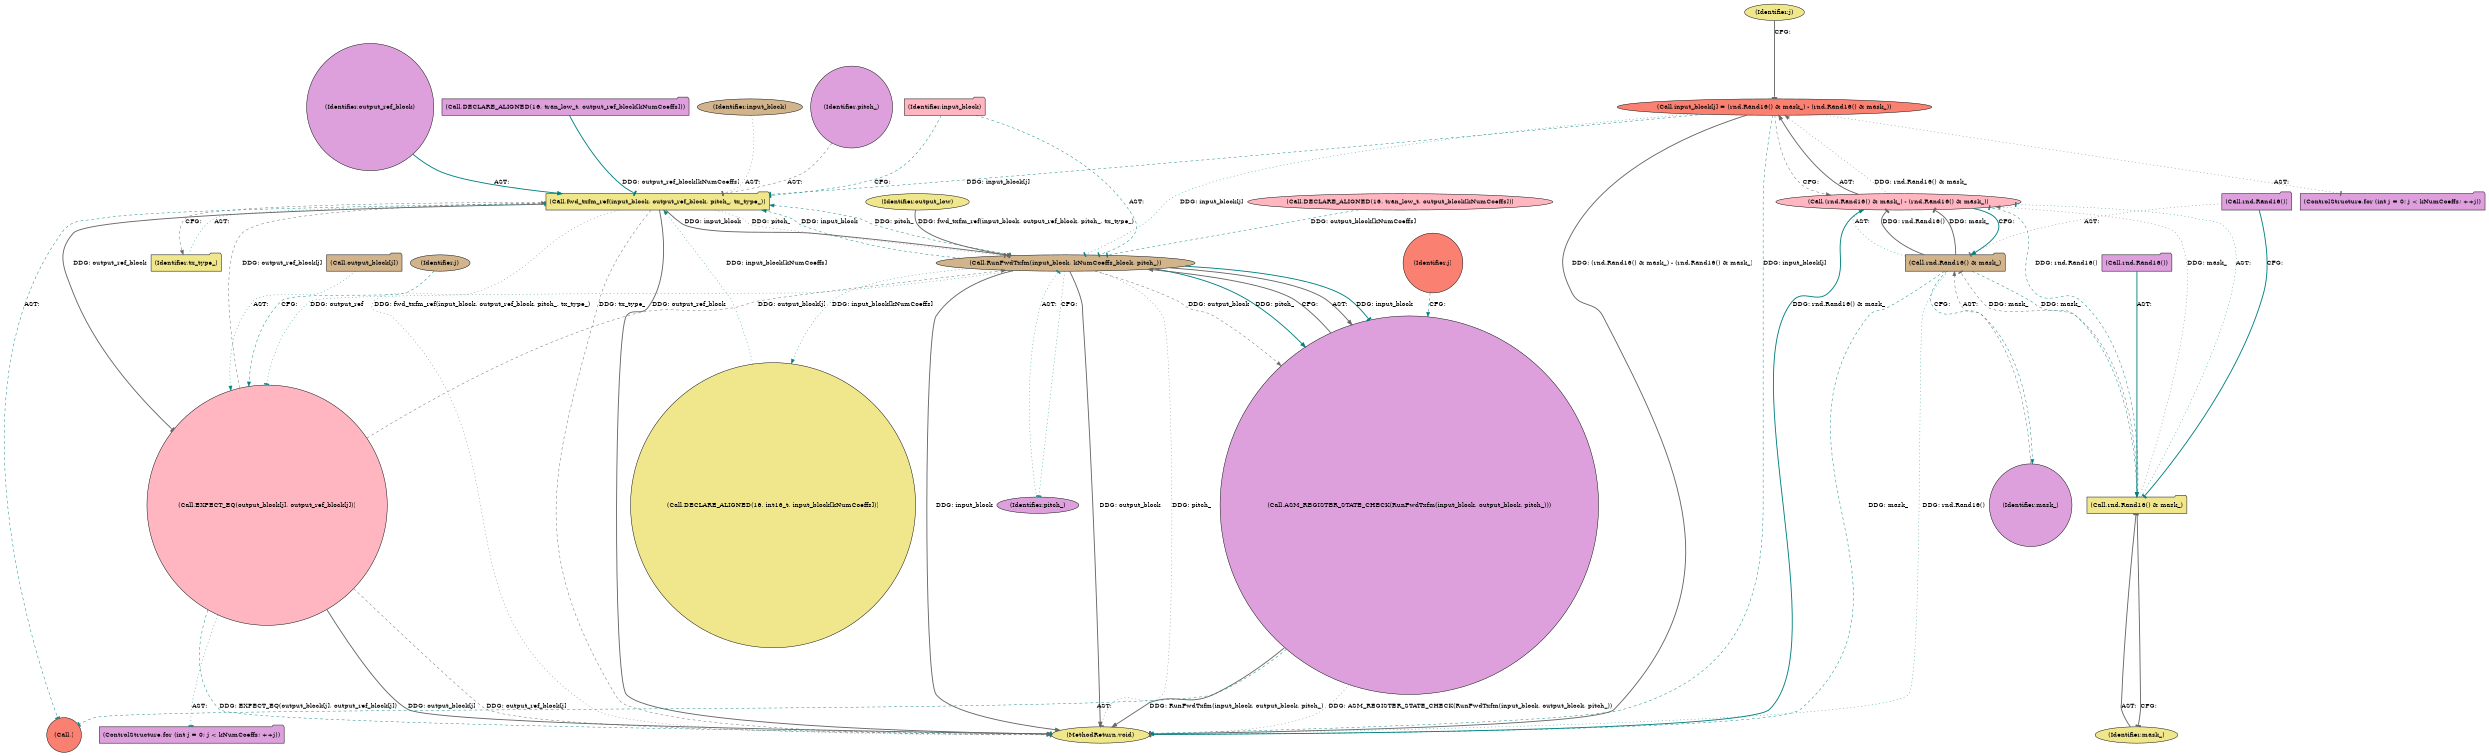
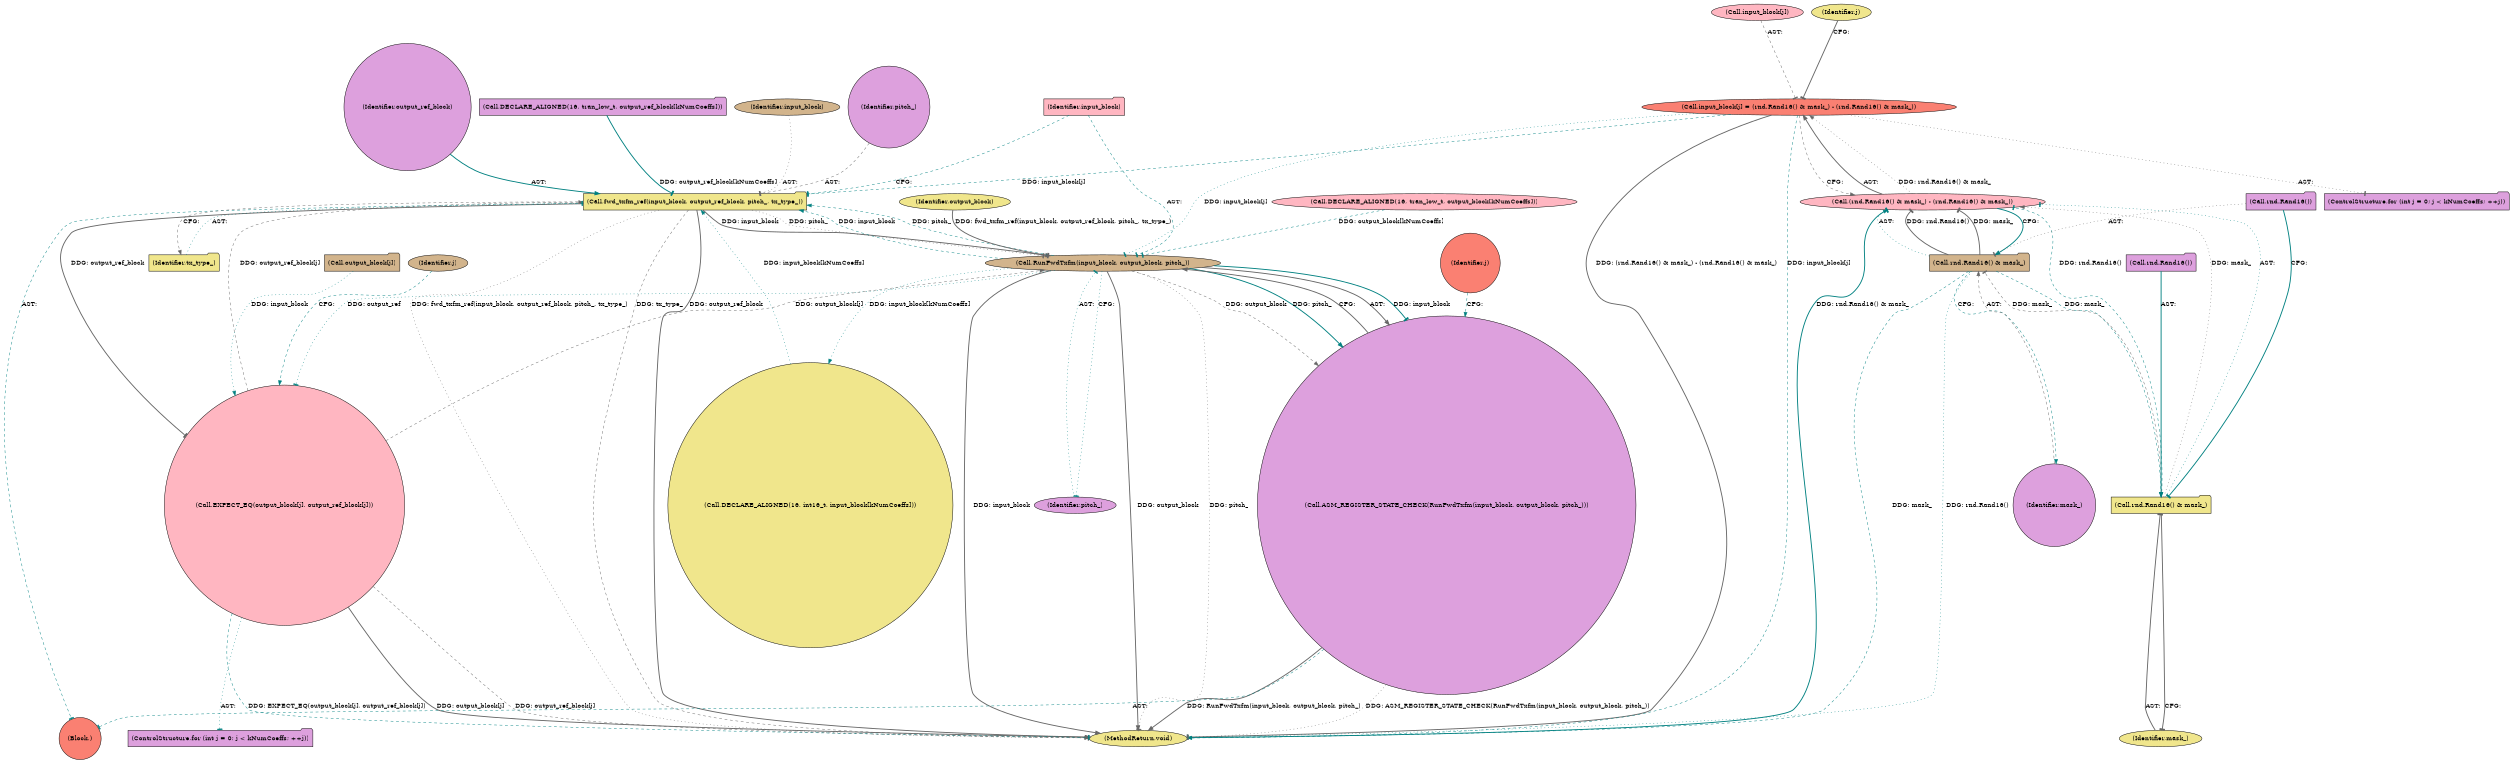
none -> (1757, 12)
(918, 202) -> (955, 202)
(1066, 263) -> (1103, 263)
(262, 304) -> (280, 304)
(1765, 711) -> (1793, 709)
(64, 735) -> (80, 739)
